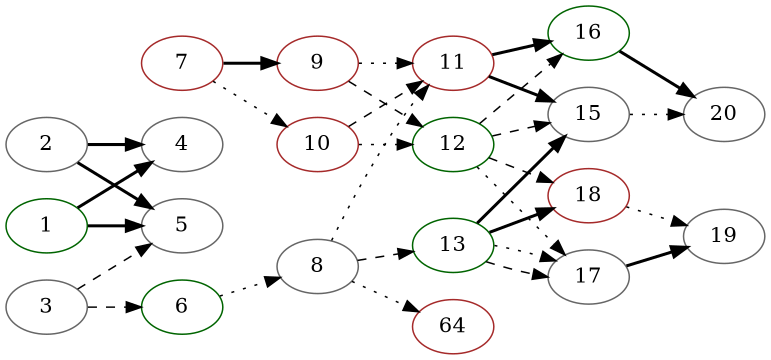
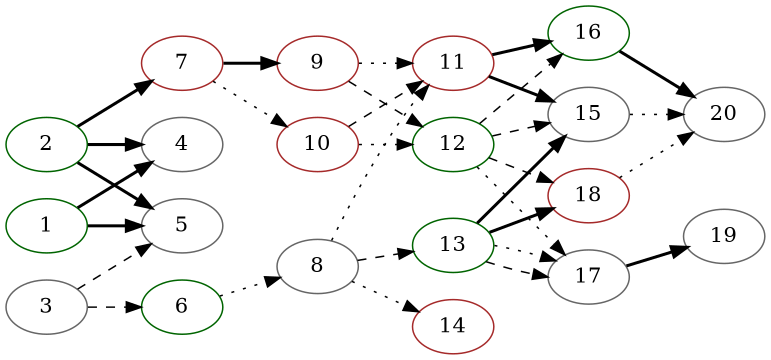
none -> (108, 108)
(47, 145) -> (47, 145)
(649, 214) -> (650, 159)
(453, 327) -> (453, 327)
